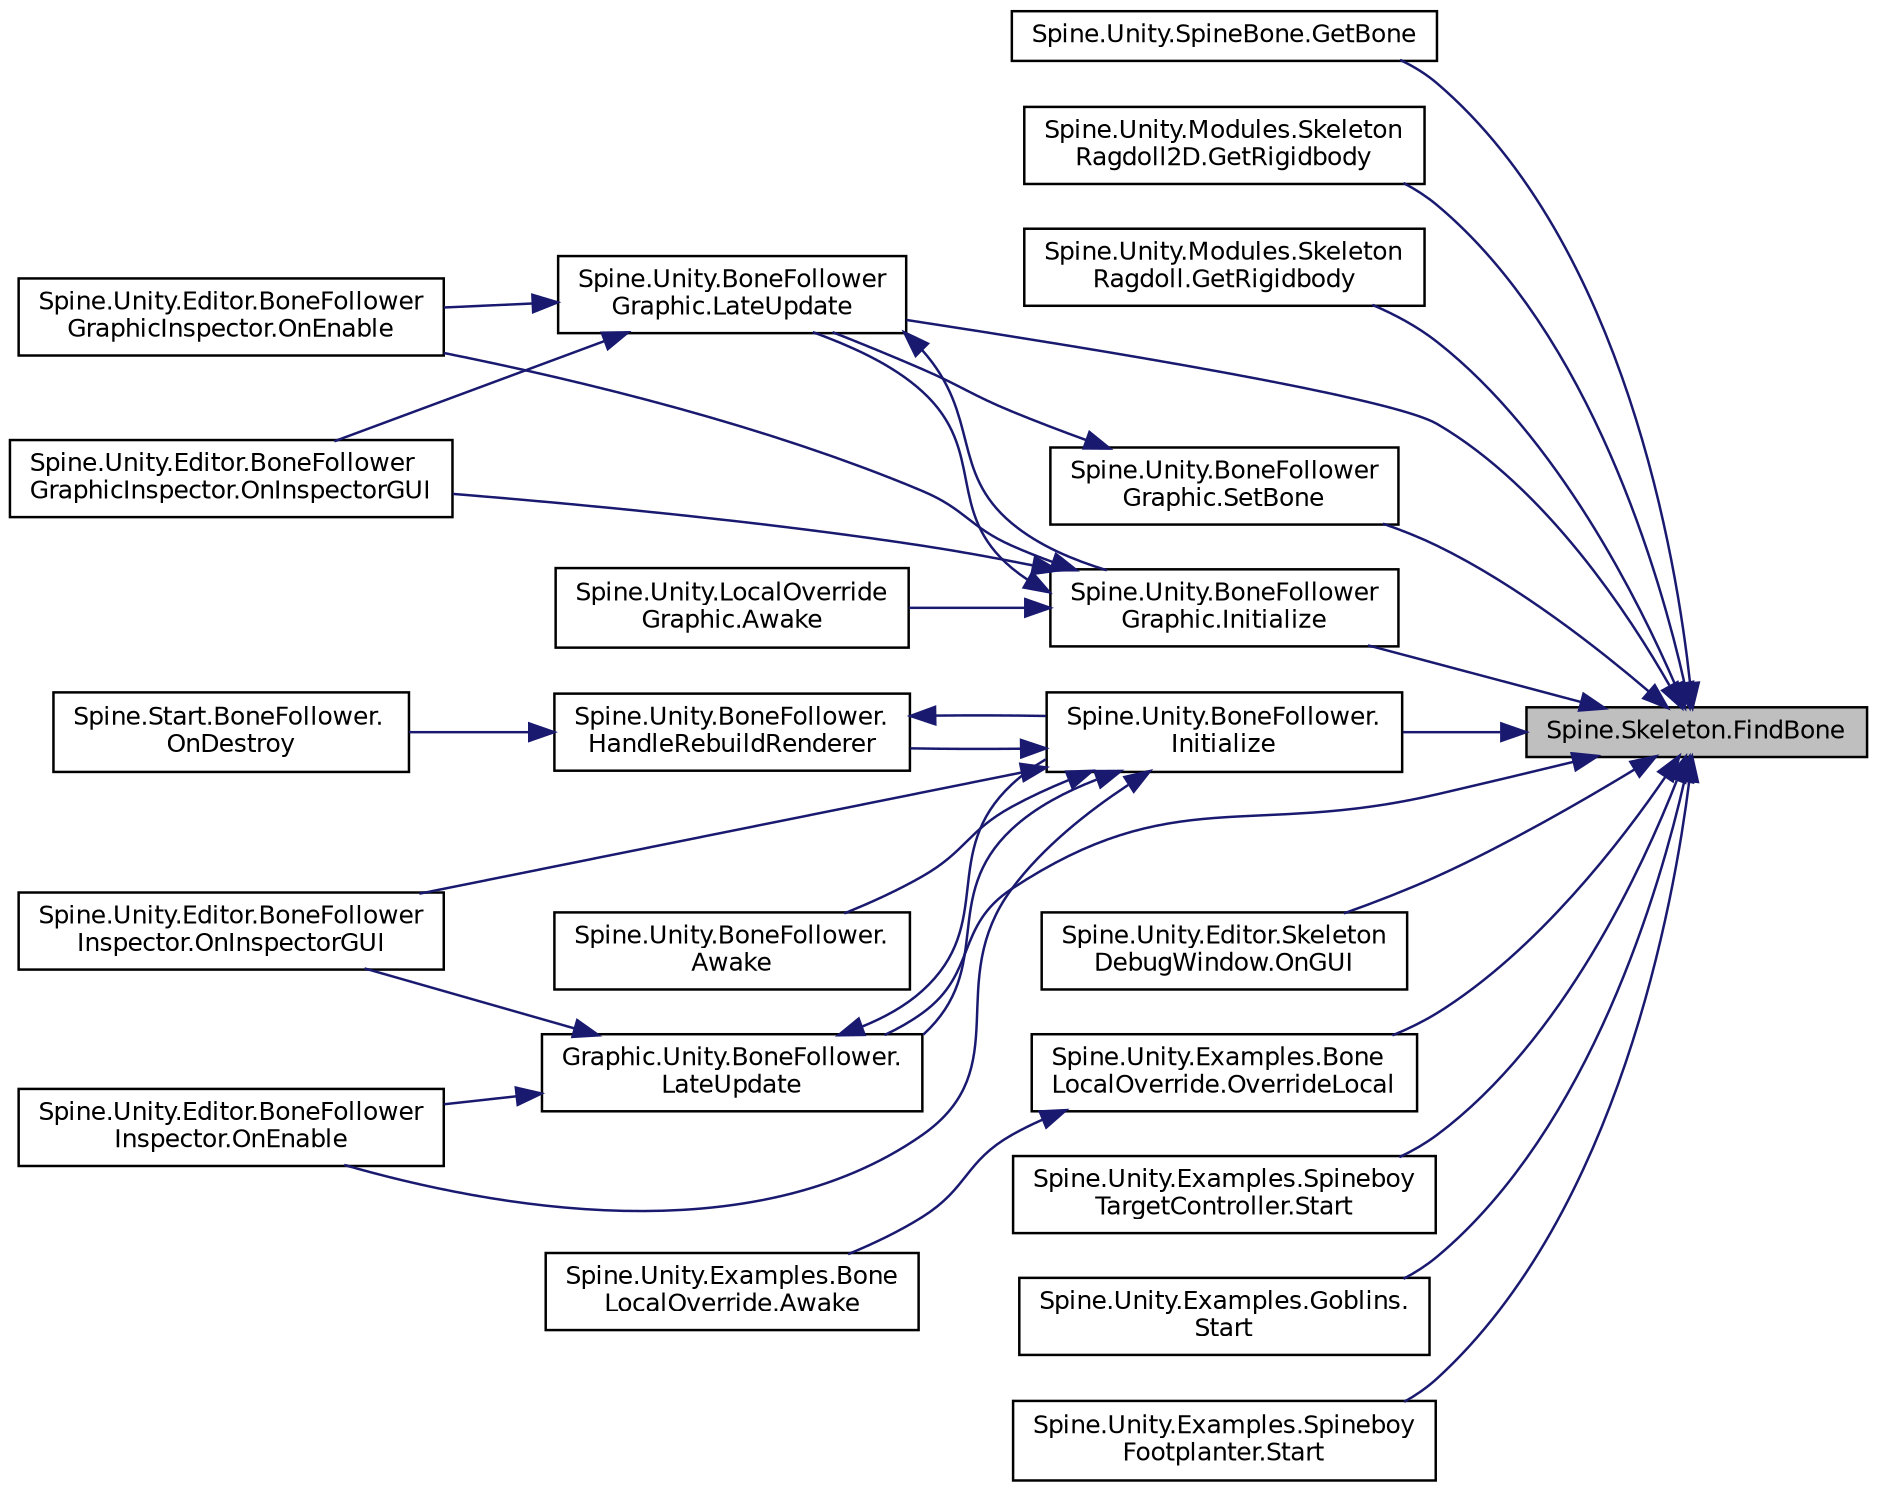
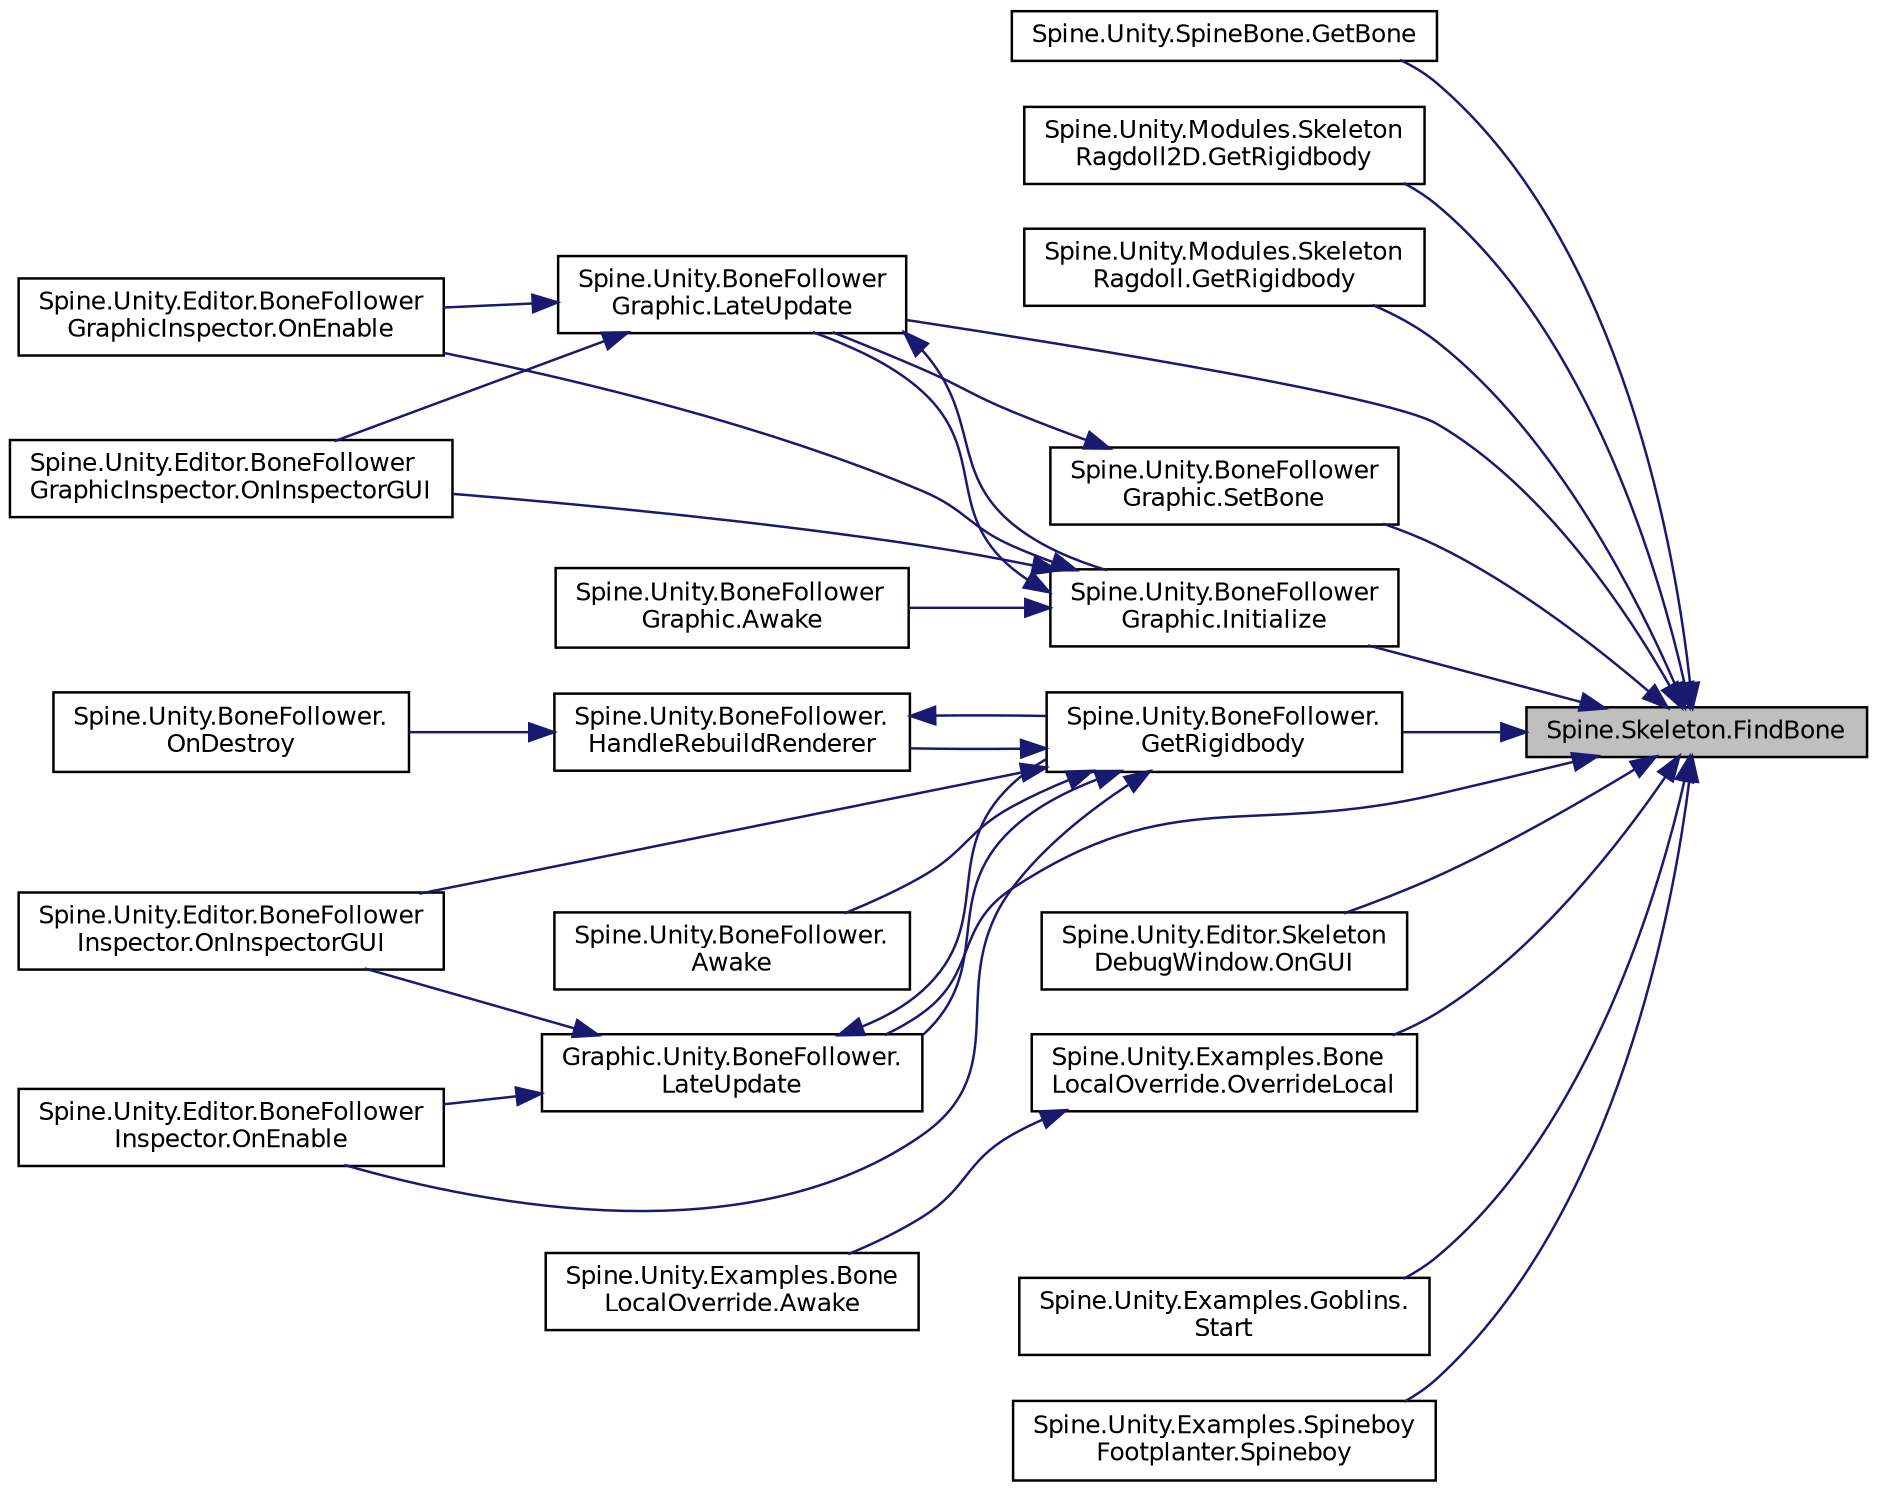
(732, 608) -> (732, 608)
(231, 732) -> (231, 732)
(1224, 732) -> (1224, 732)
(1224, 1195) -> none
(1224, 1441) -> (1224, 1441)
